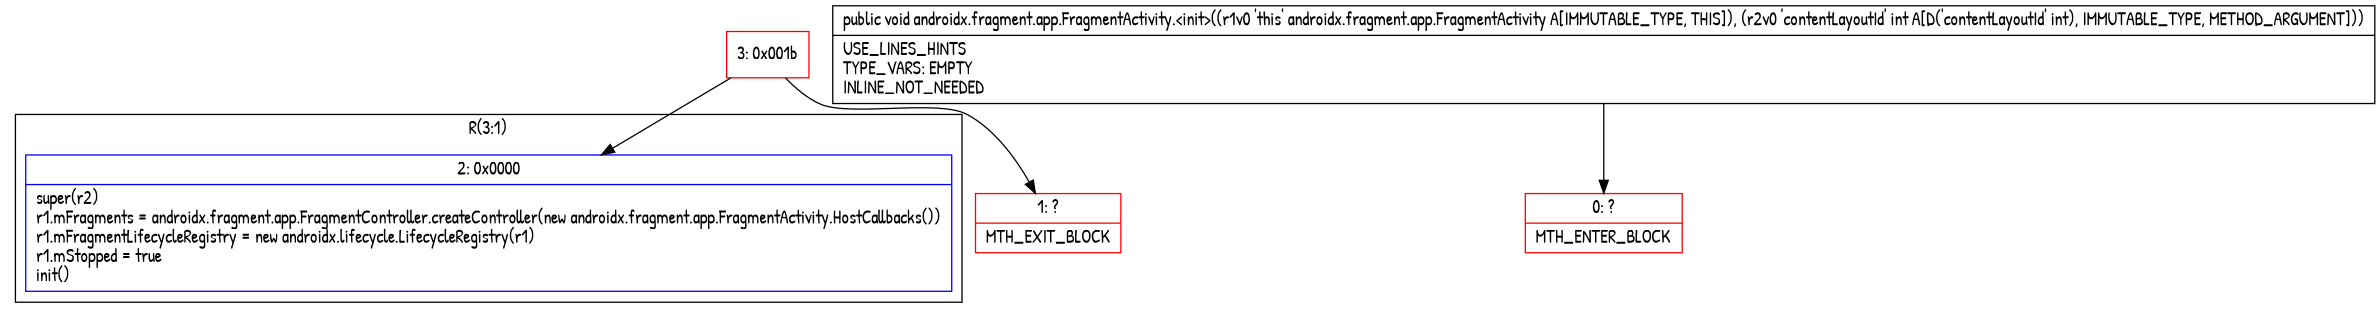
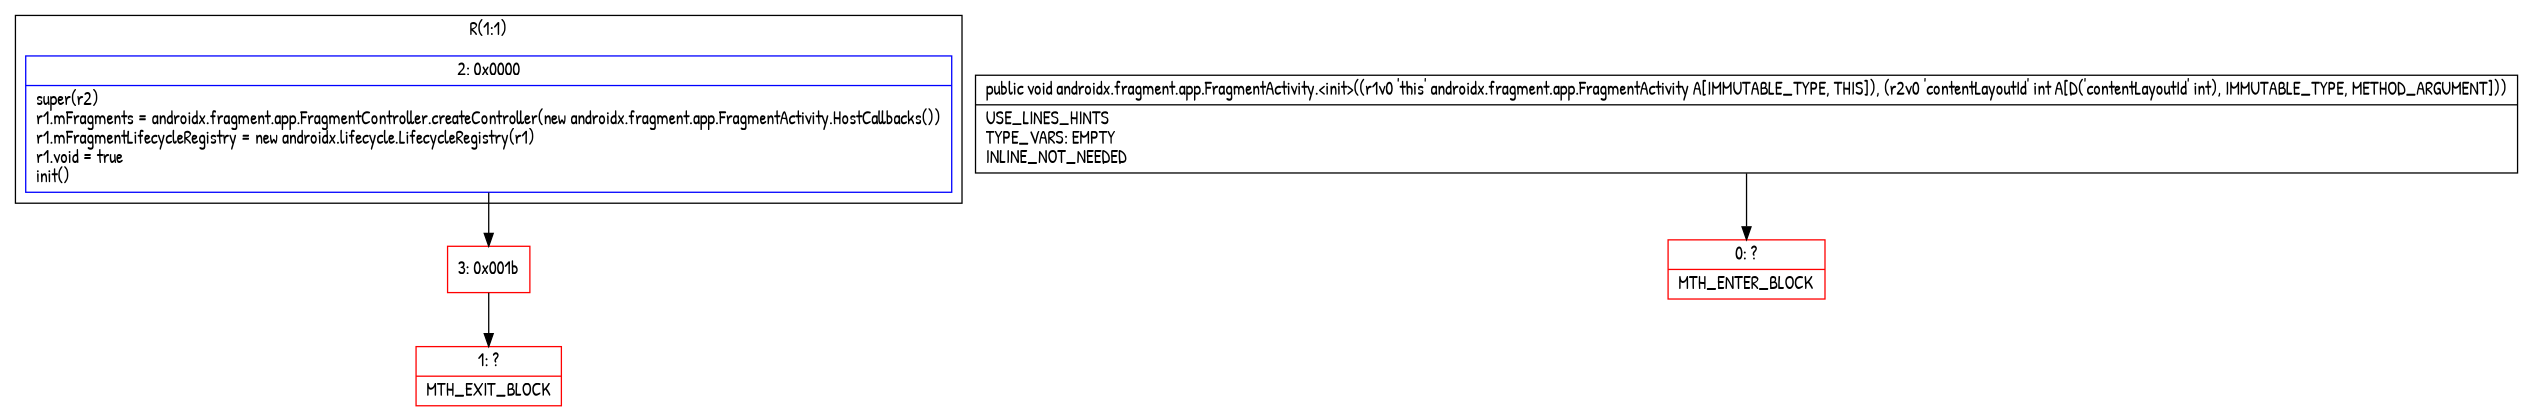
(684, 106) -> (489, 213)
(489, 129) -> (489, 30)
(99, 257) -> (80, 158)
